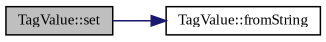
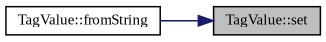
(132, 21) -> (179, 21)
